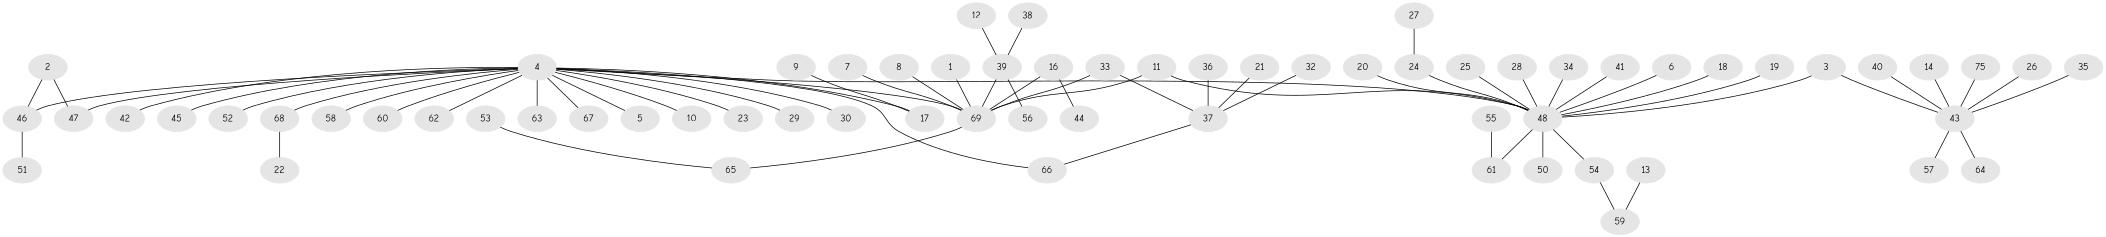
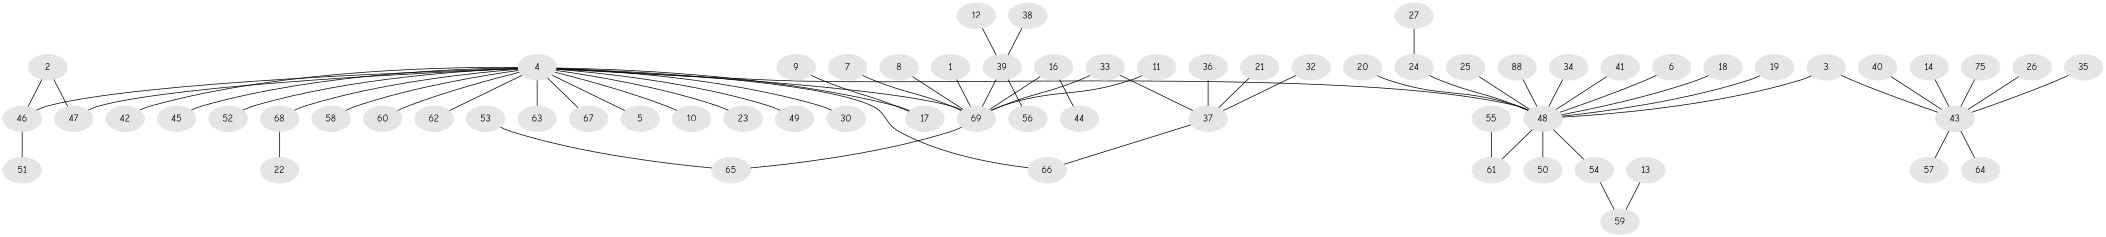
(1517, 67) -> (1517, 67)
(1350, 93) -> none
(795, 119) -> (795, 119)
